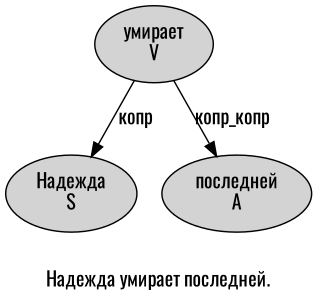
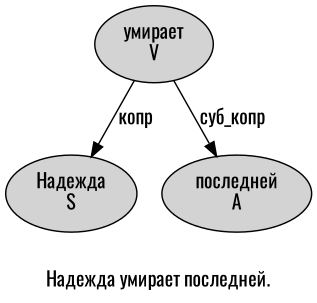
(233, 119) -> (233, 119)
